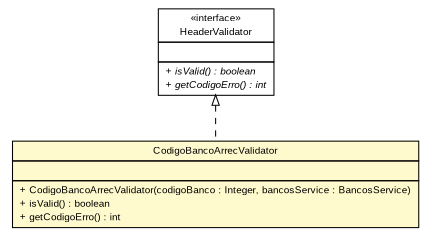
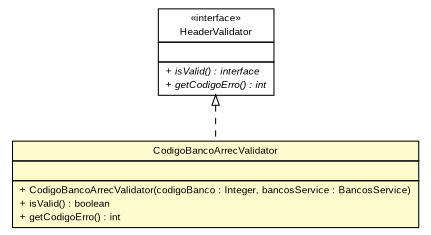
(211, 71) -> (213, 71)
